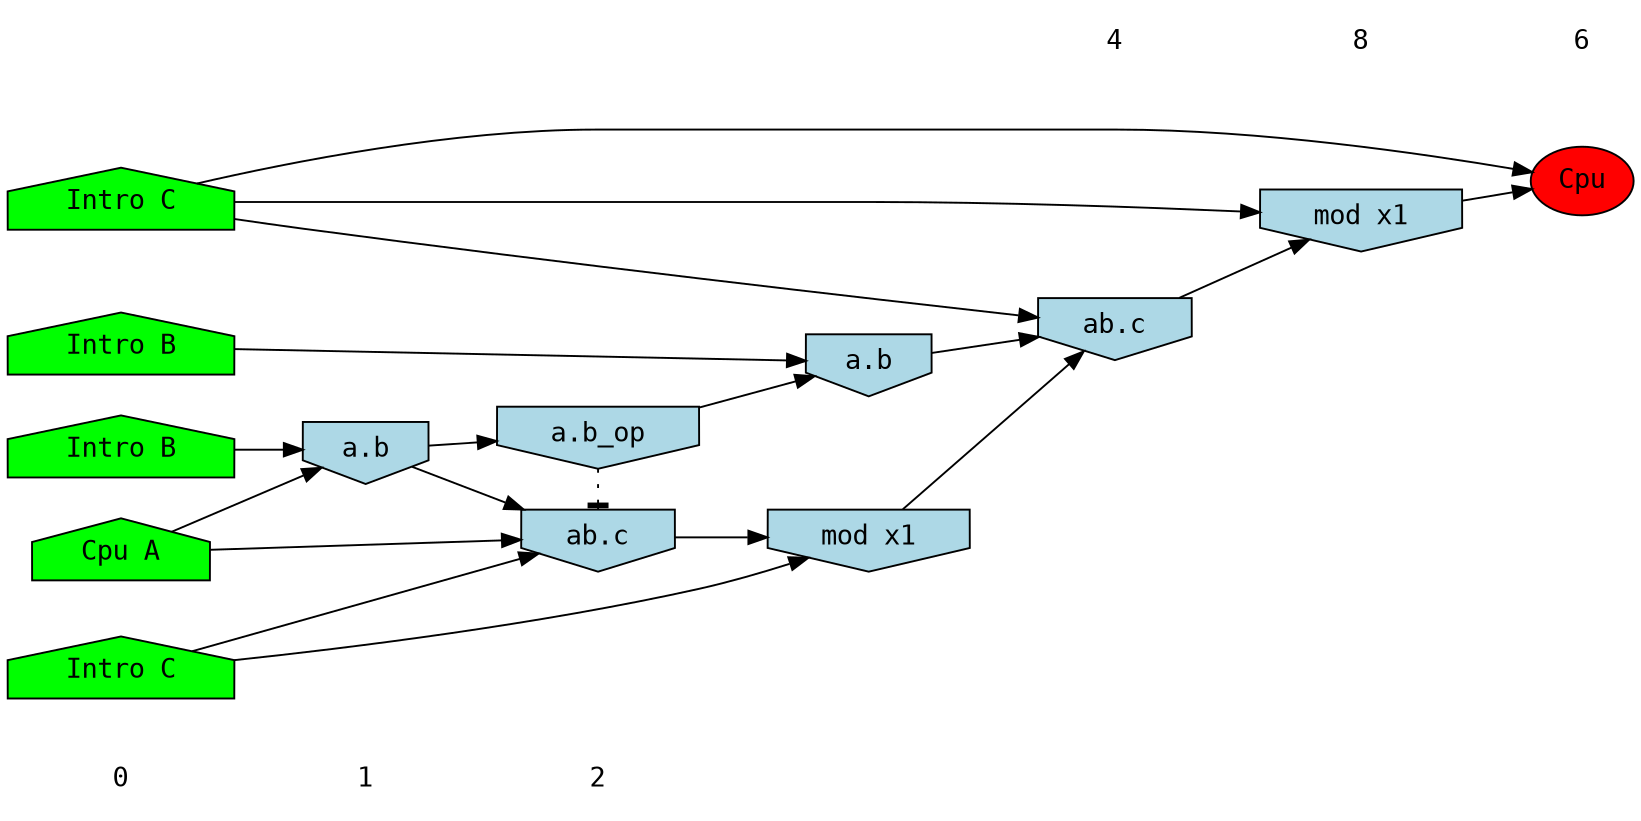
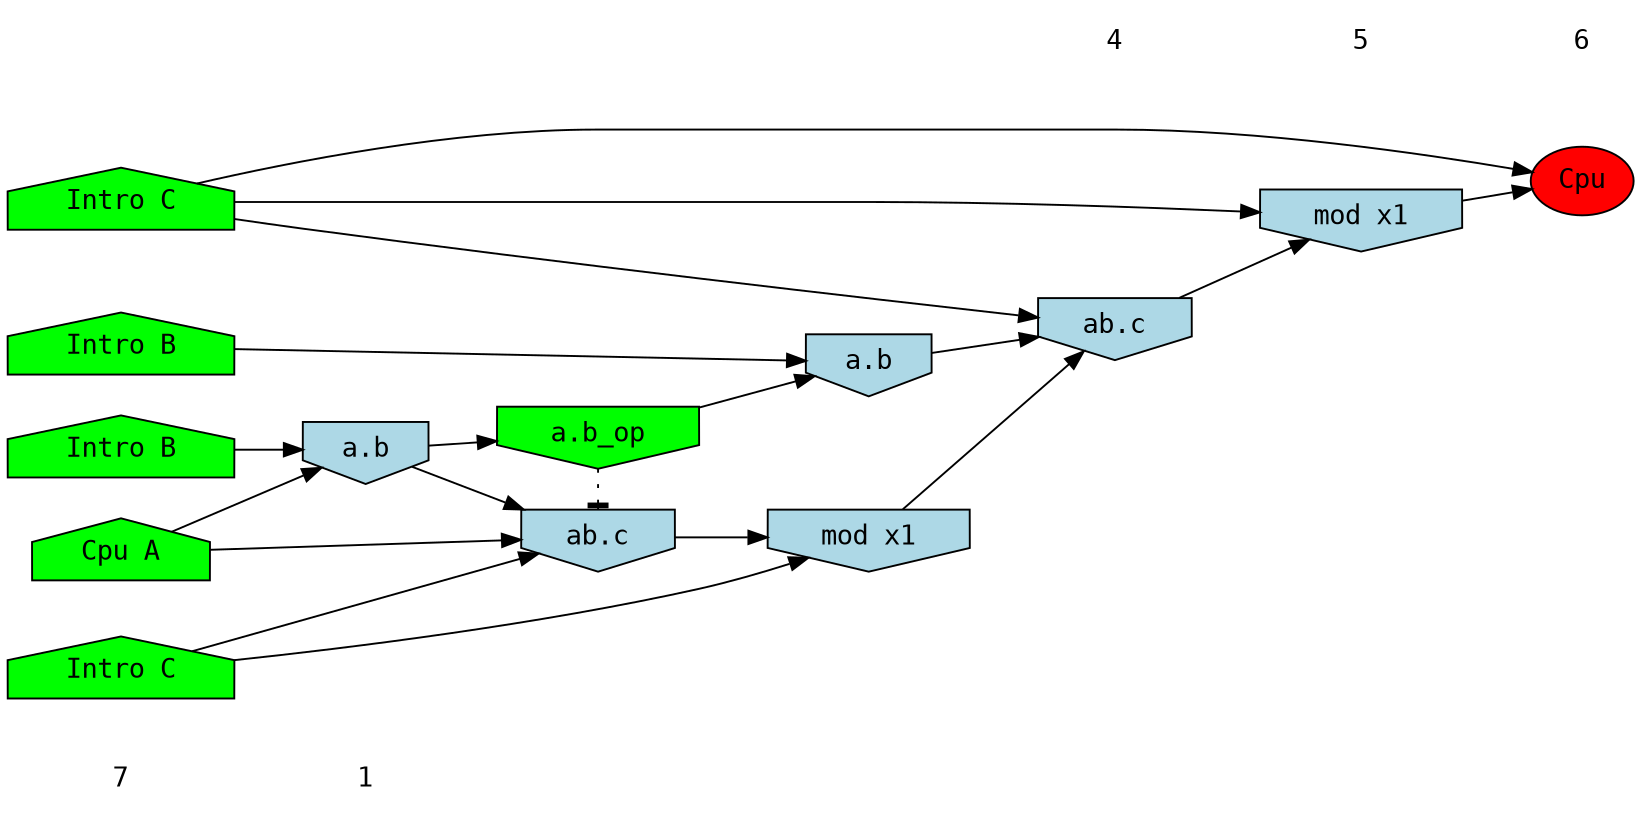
(1361, 42) -> (1361, 42)
(598, 434) -> (598, 434)
(121, 779) -> (121, 779)
(598, 779) -> none
